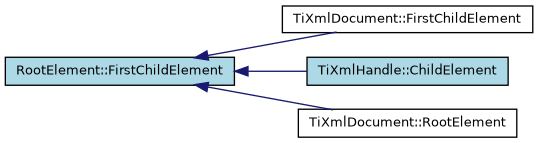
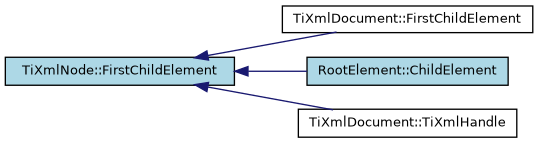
(120, 71) -> (120, 71)
(408, 71) -> (408, 71)
(408, 123) -> (408, 123)
